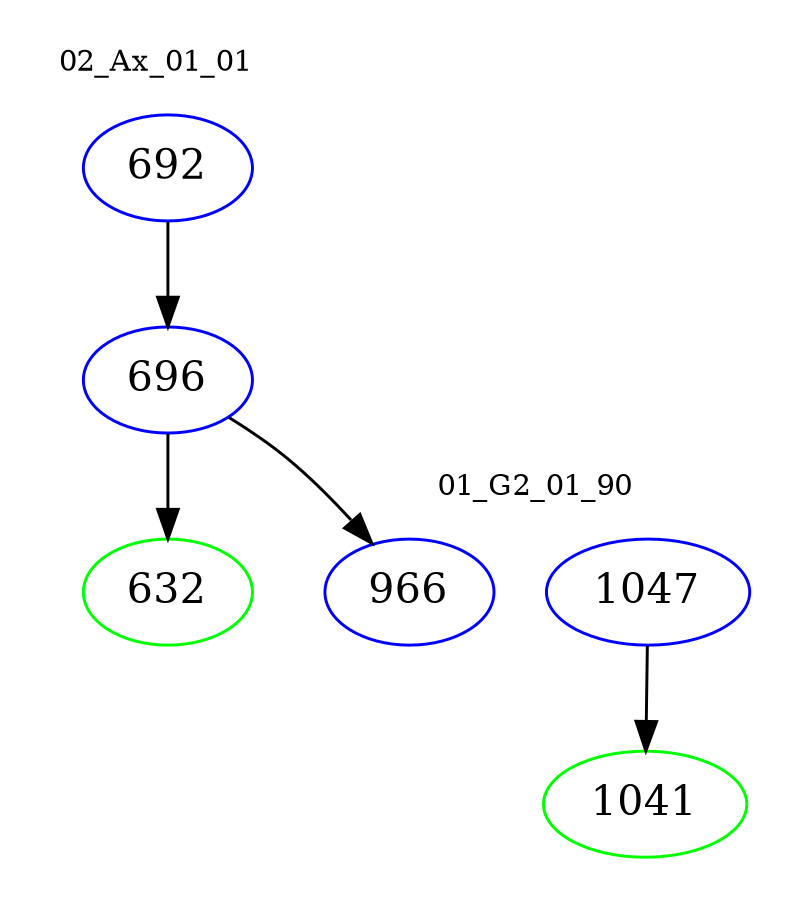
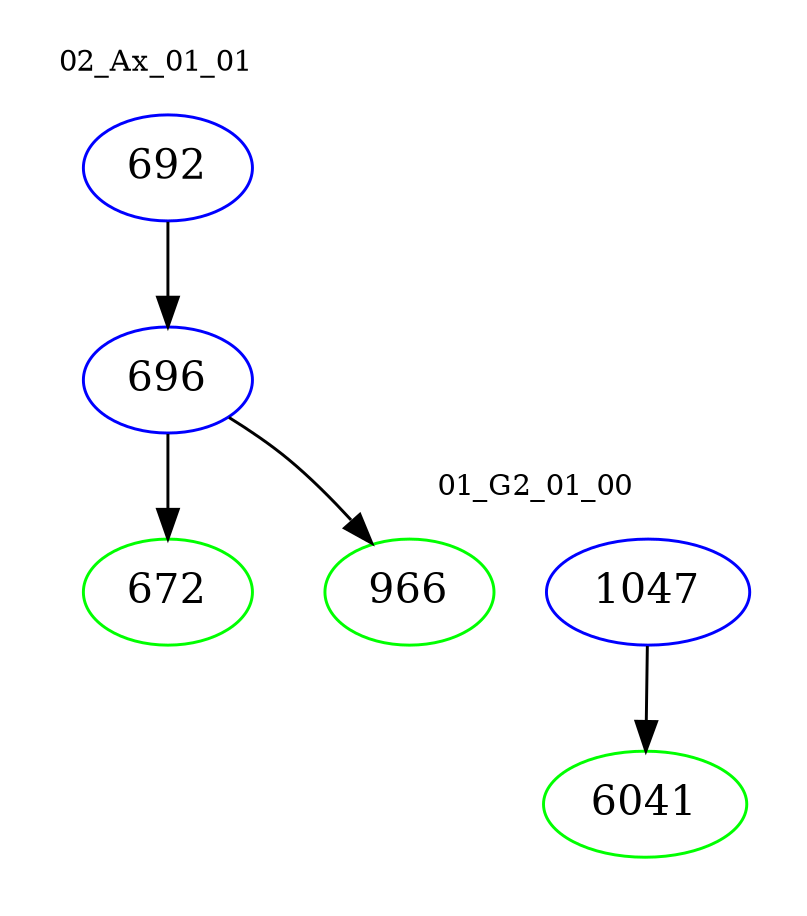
(536, 488) -> (536, 488)
(168, 592) -> (168, 592)
(409, 592) -> (409, 592)
(645, 804) -> (645, 804)
